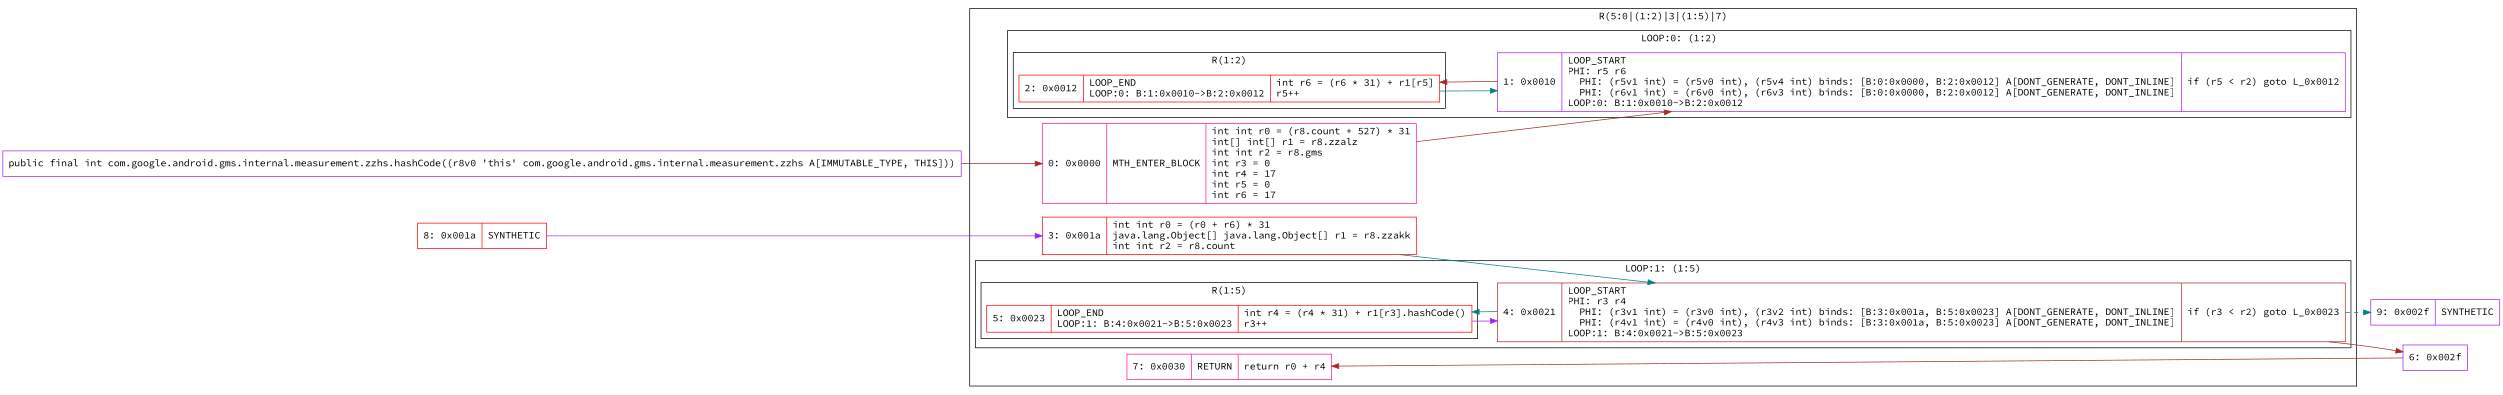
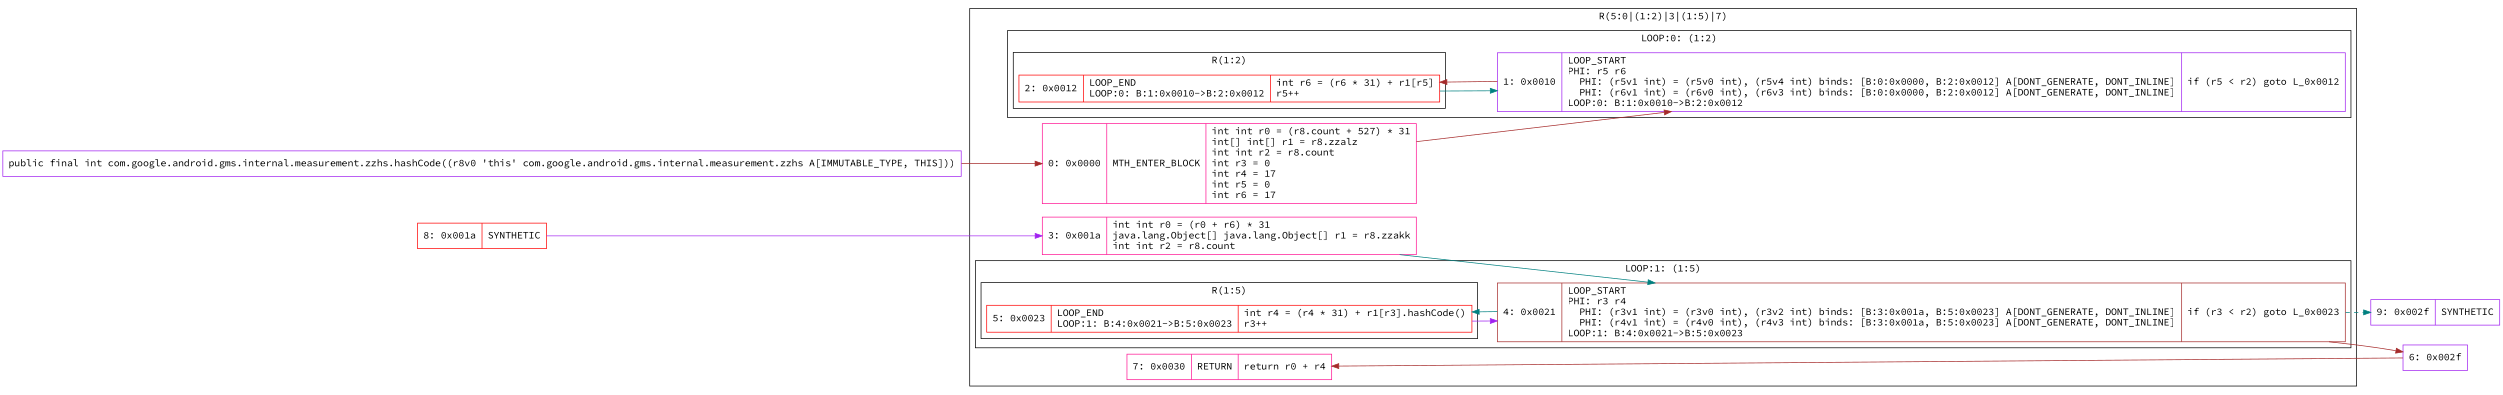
(1267, 153) -> (1273, 153)
(1229, 236) -> (1229, 236)
